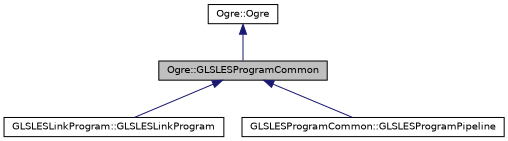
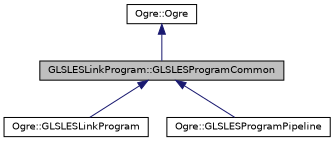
(243, 71) -> (162, 71)
(114, 127) -> (76, 127)
(373, 127) -> (249, 127)
